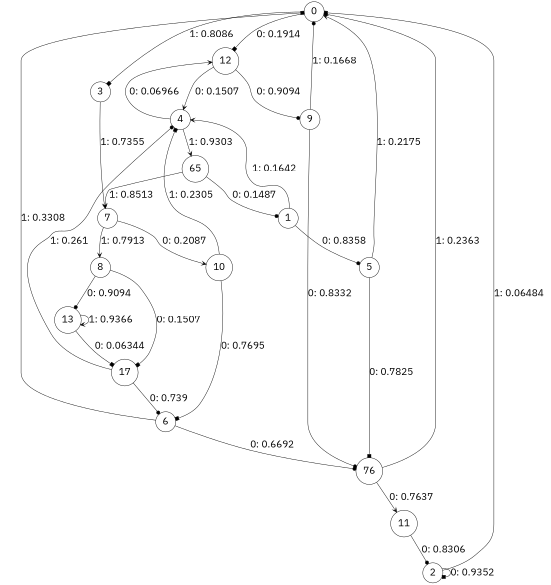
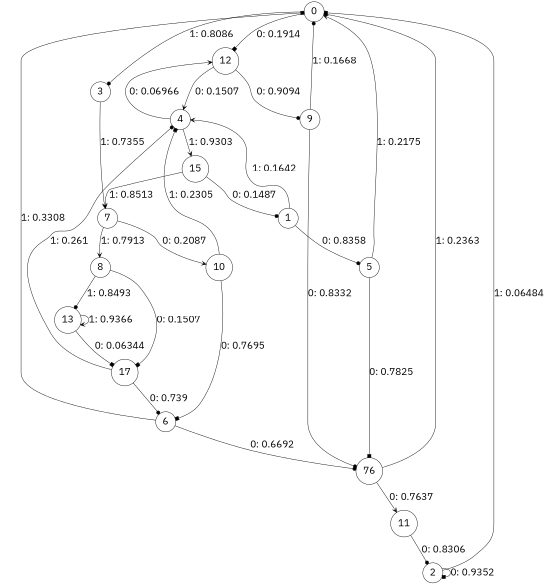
(200, 26) -> (200, 26)
(195, 169) -> (195, 169)
(113, 294) -> (113, 294)
